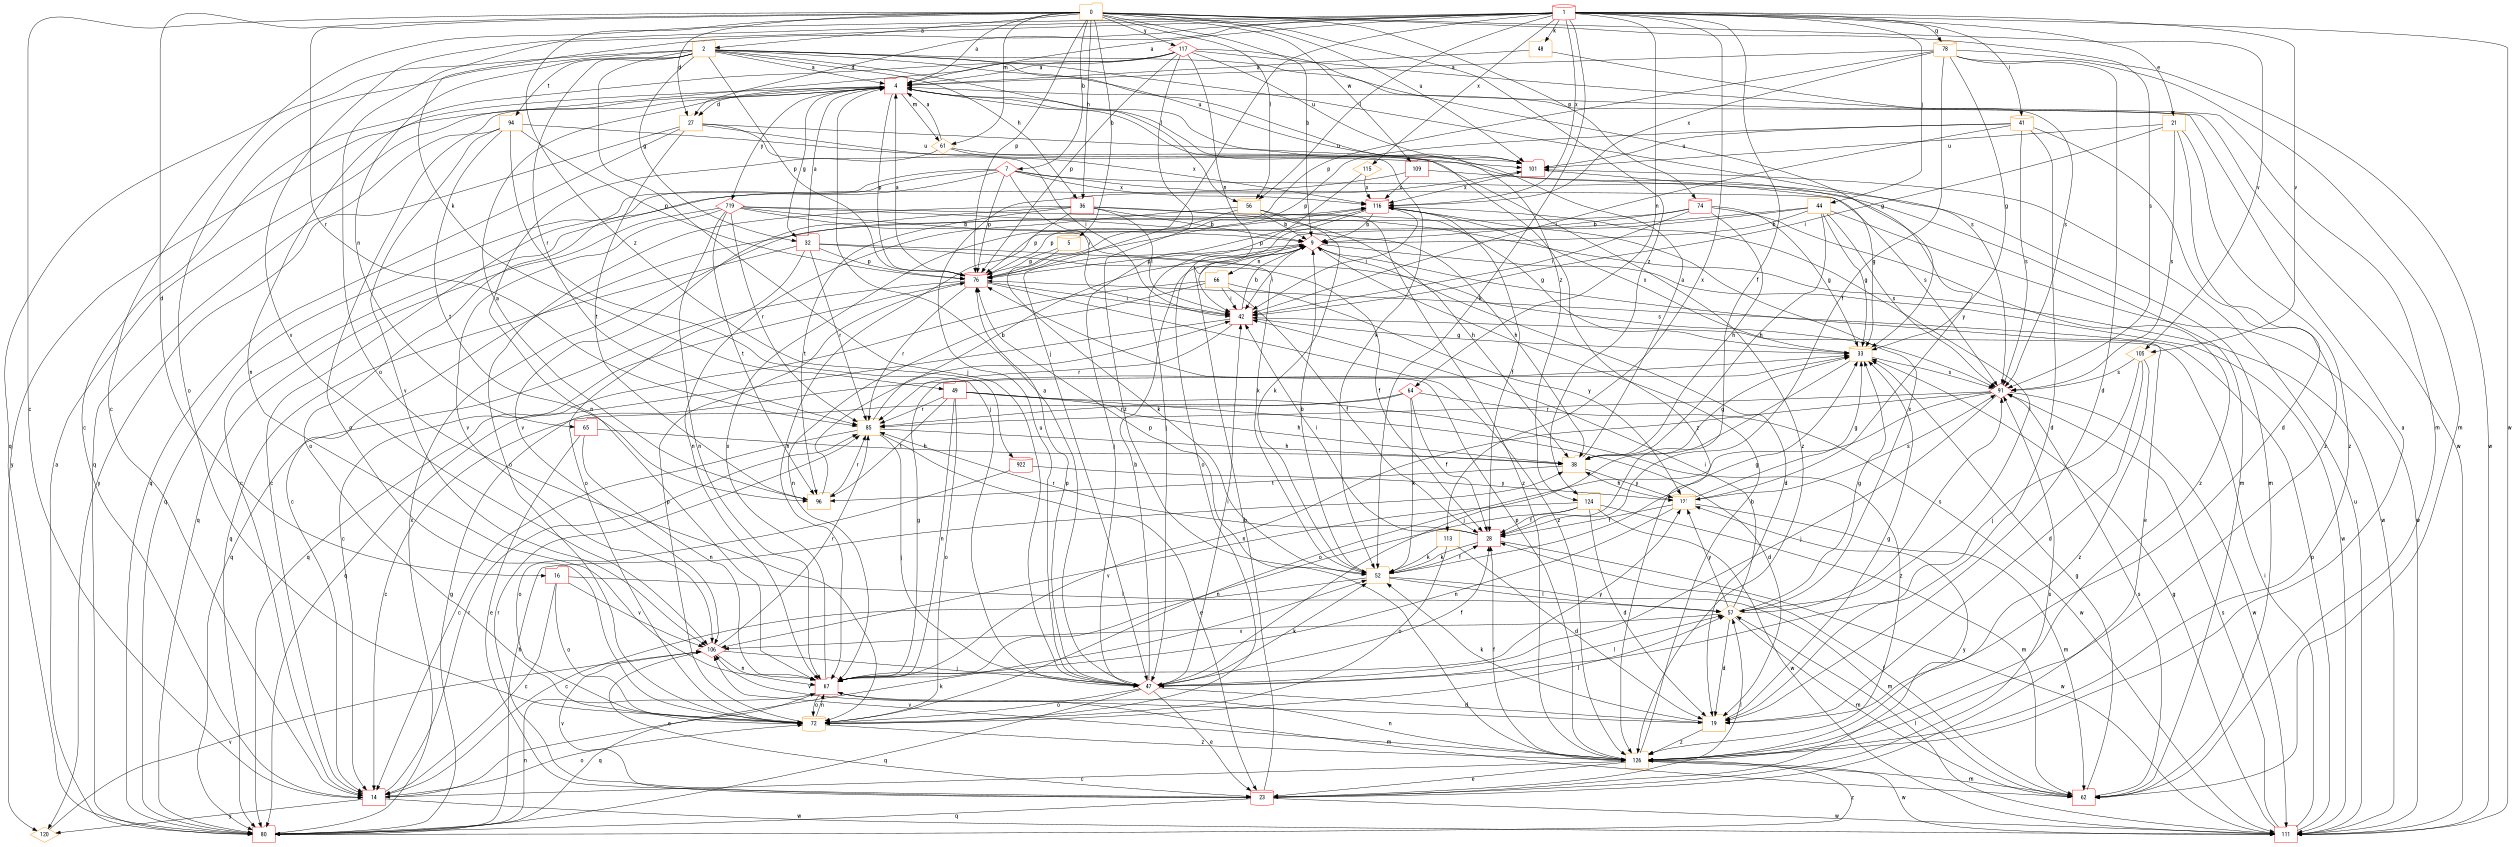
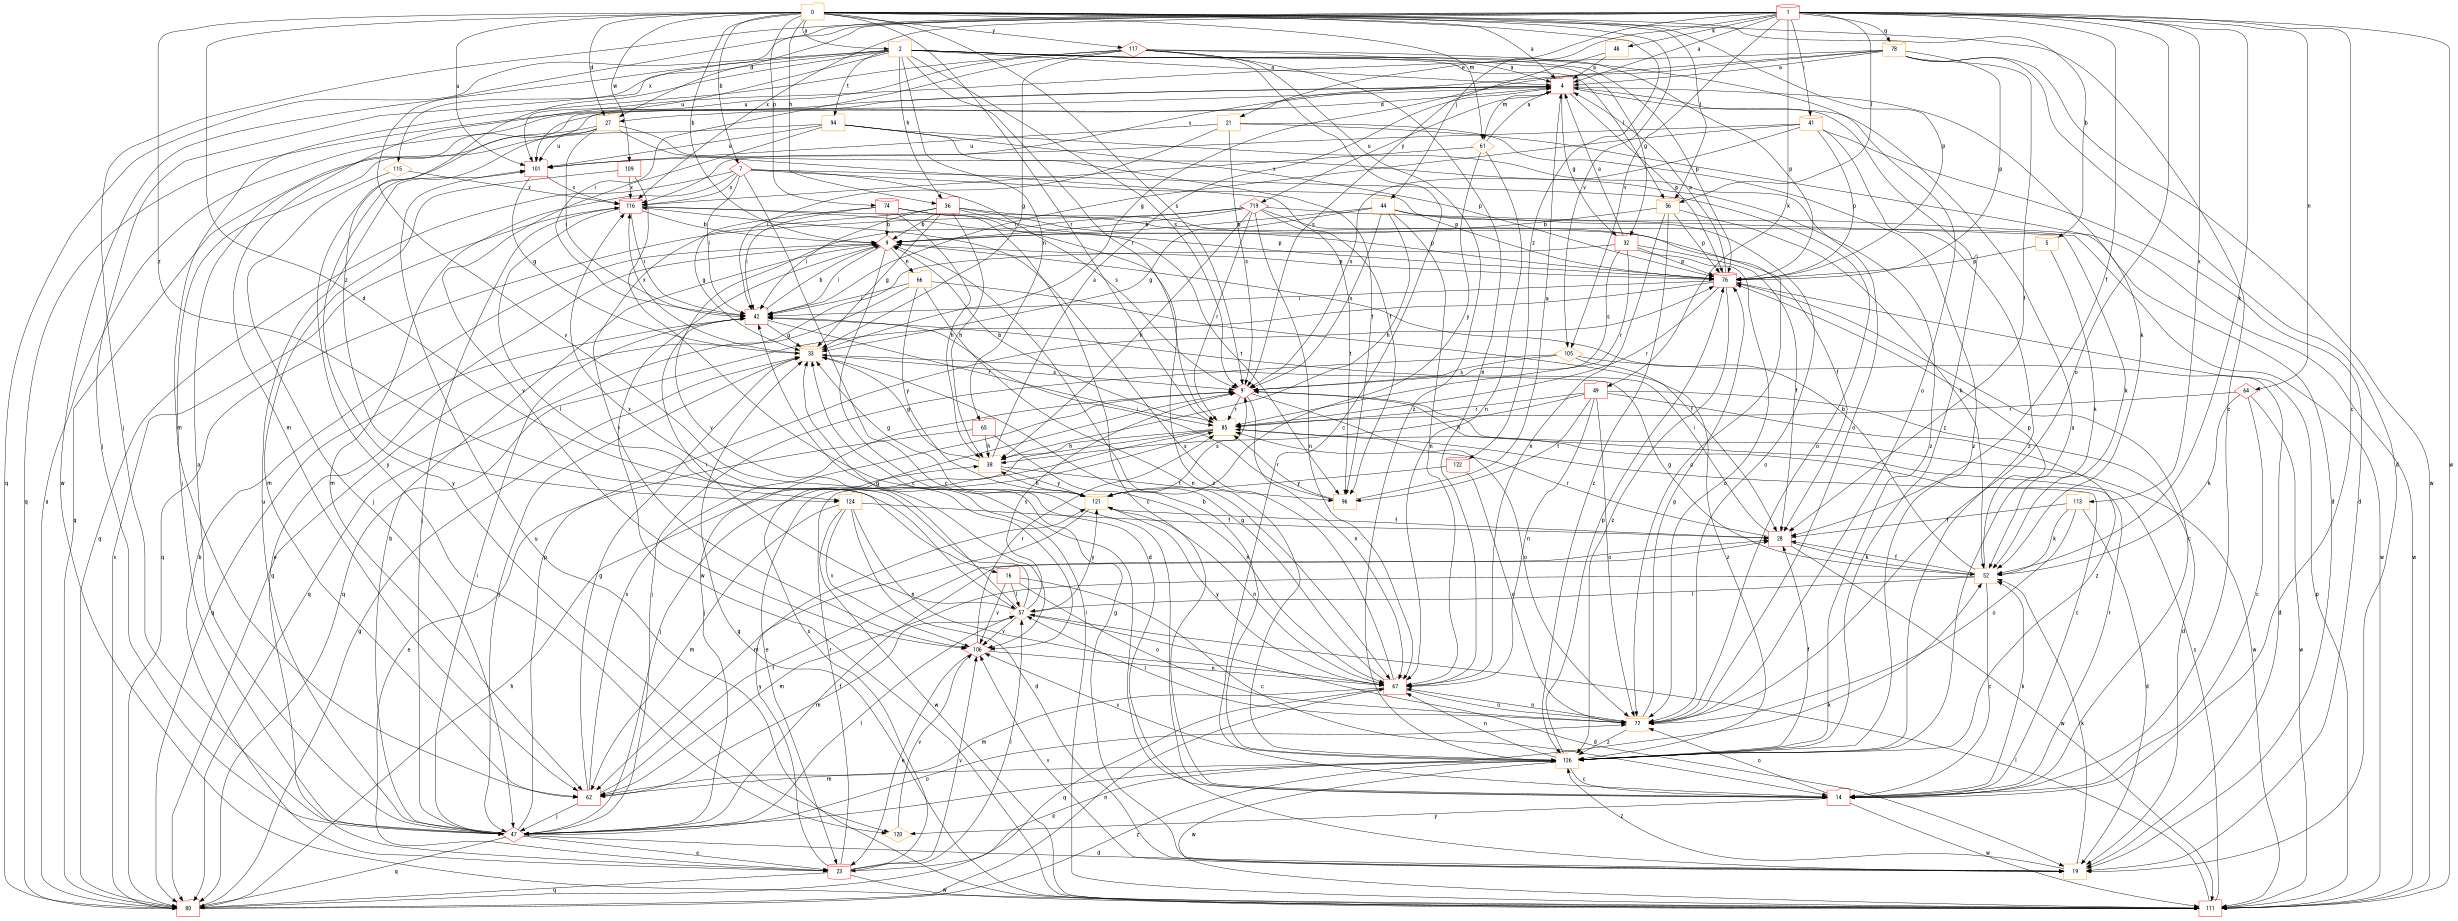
(1225, 188) -> (595, 188)
(1021, 465) -> (1458, 465)
(1443, 469) -> (1931, 520)
(919, 667) -> (551, 816)
